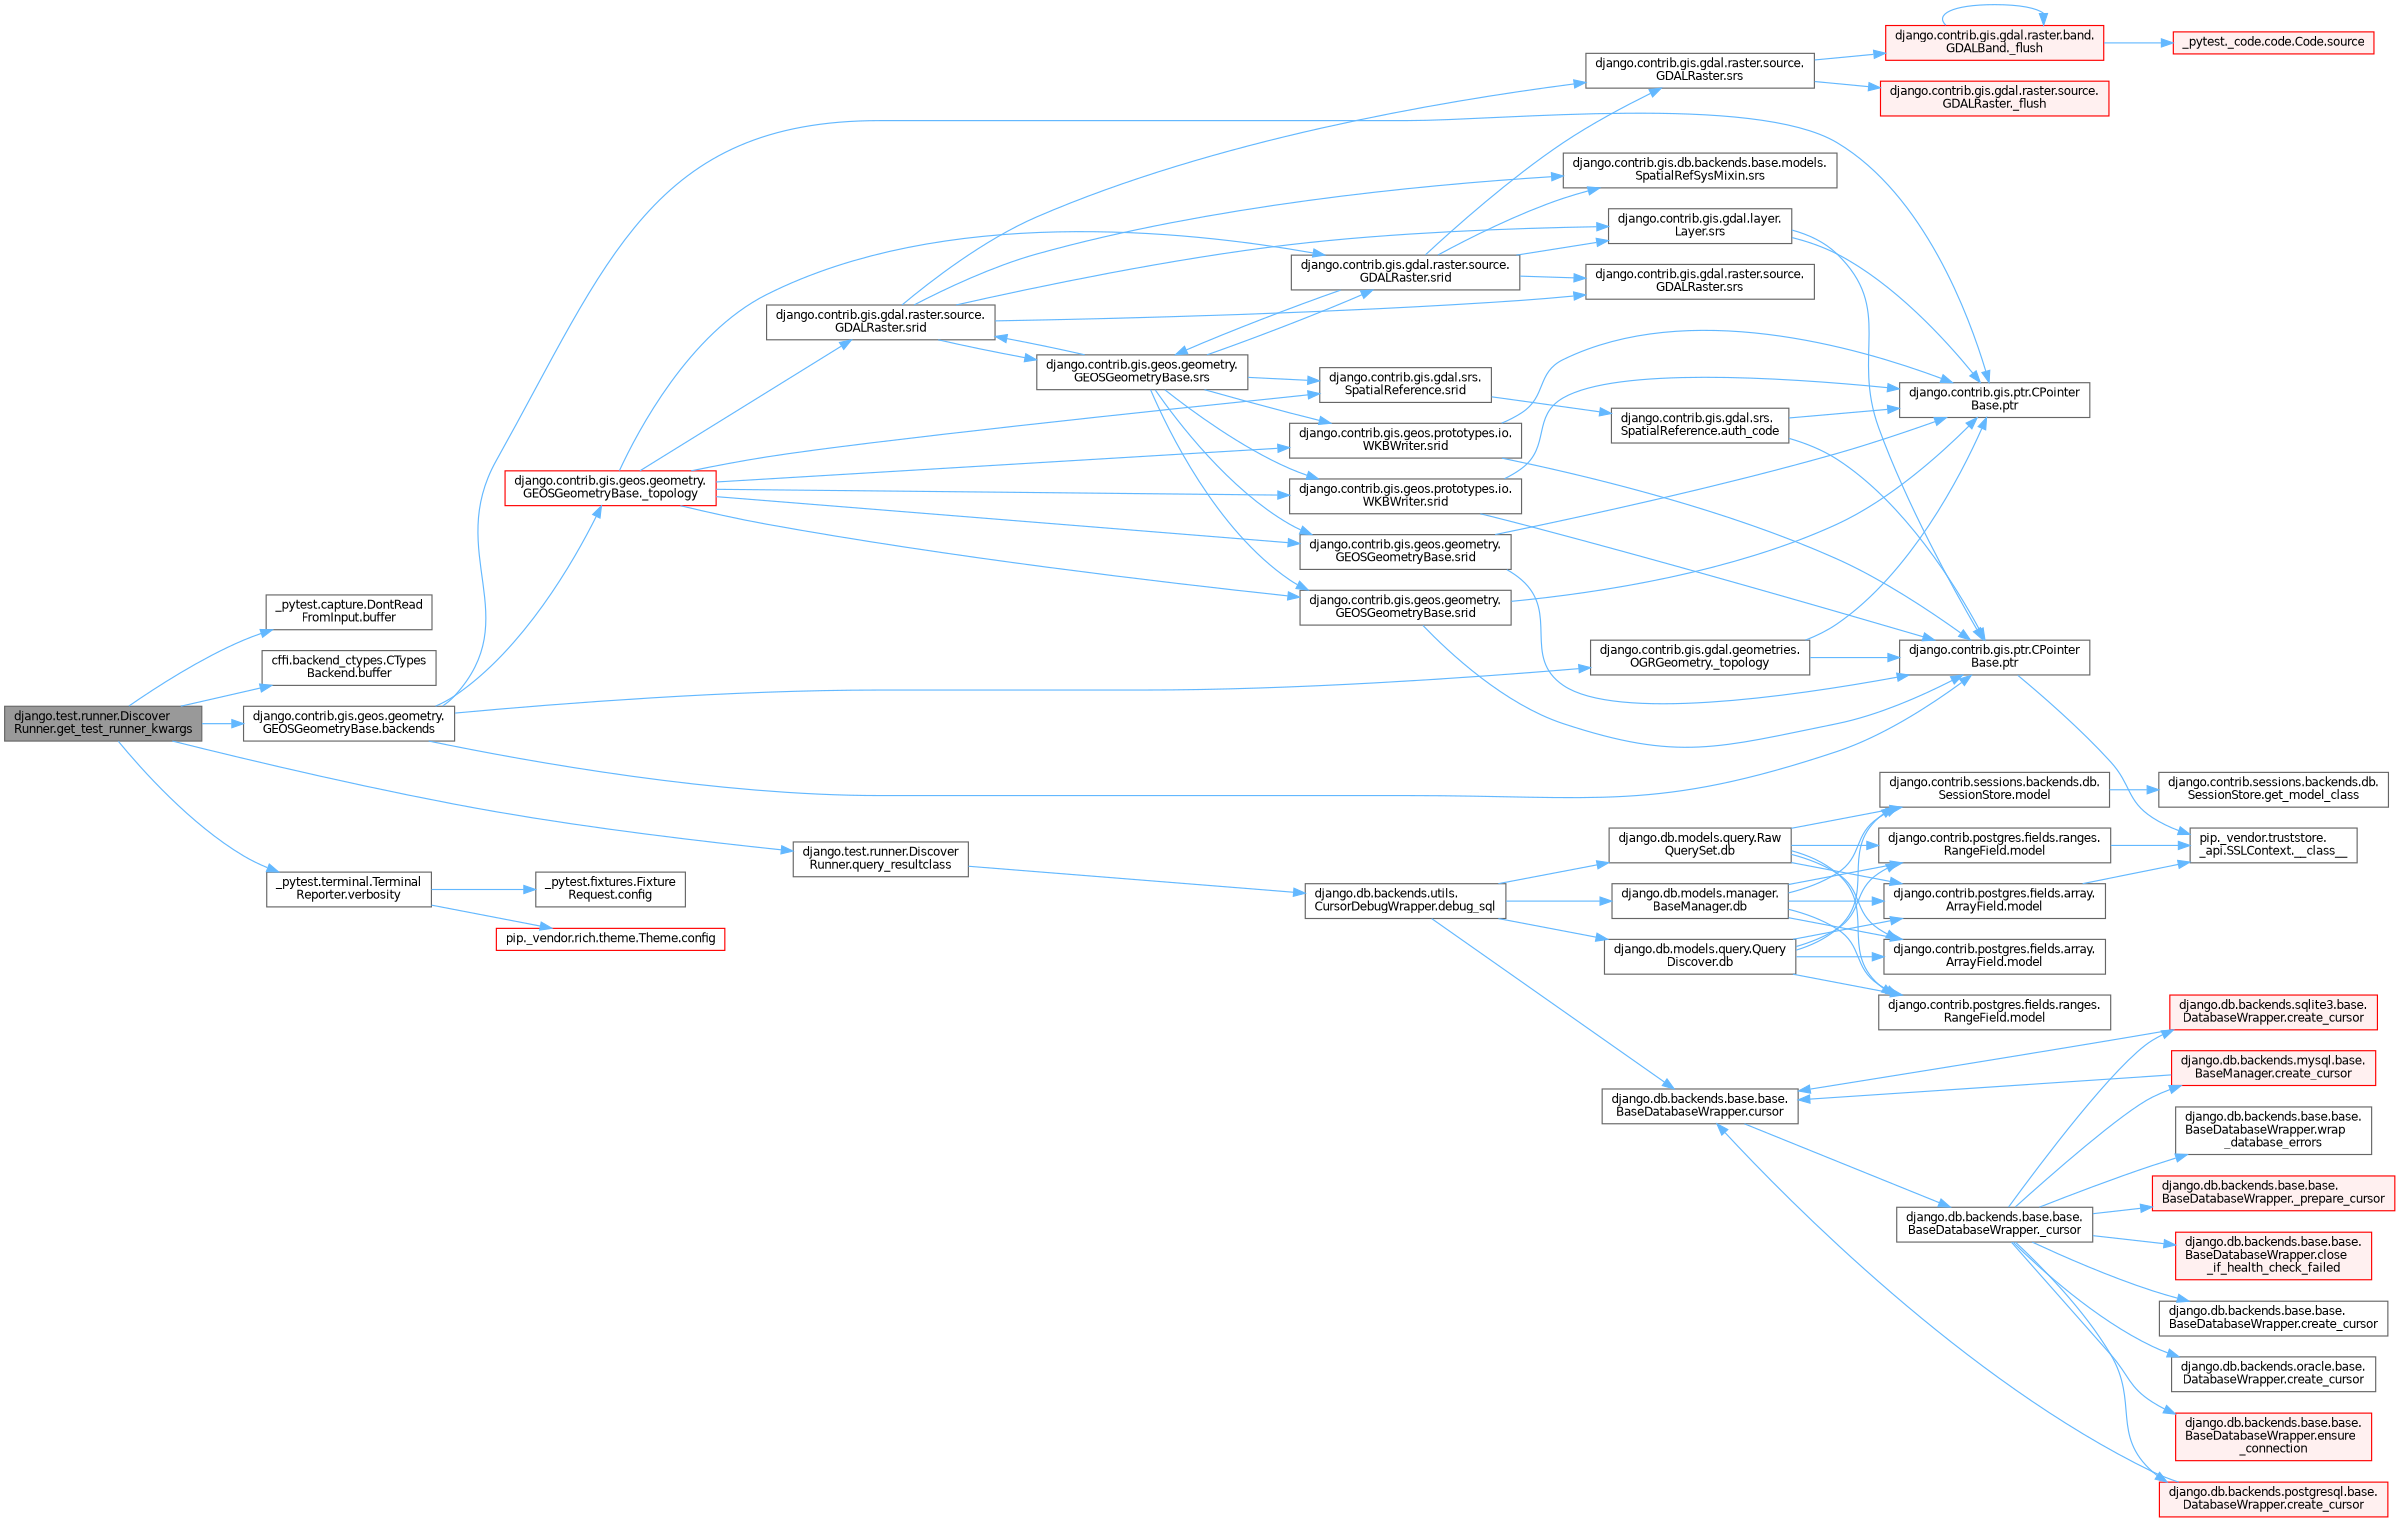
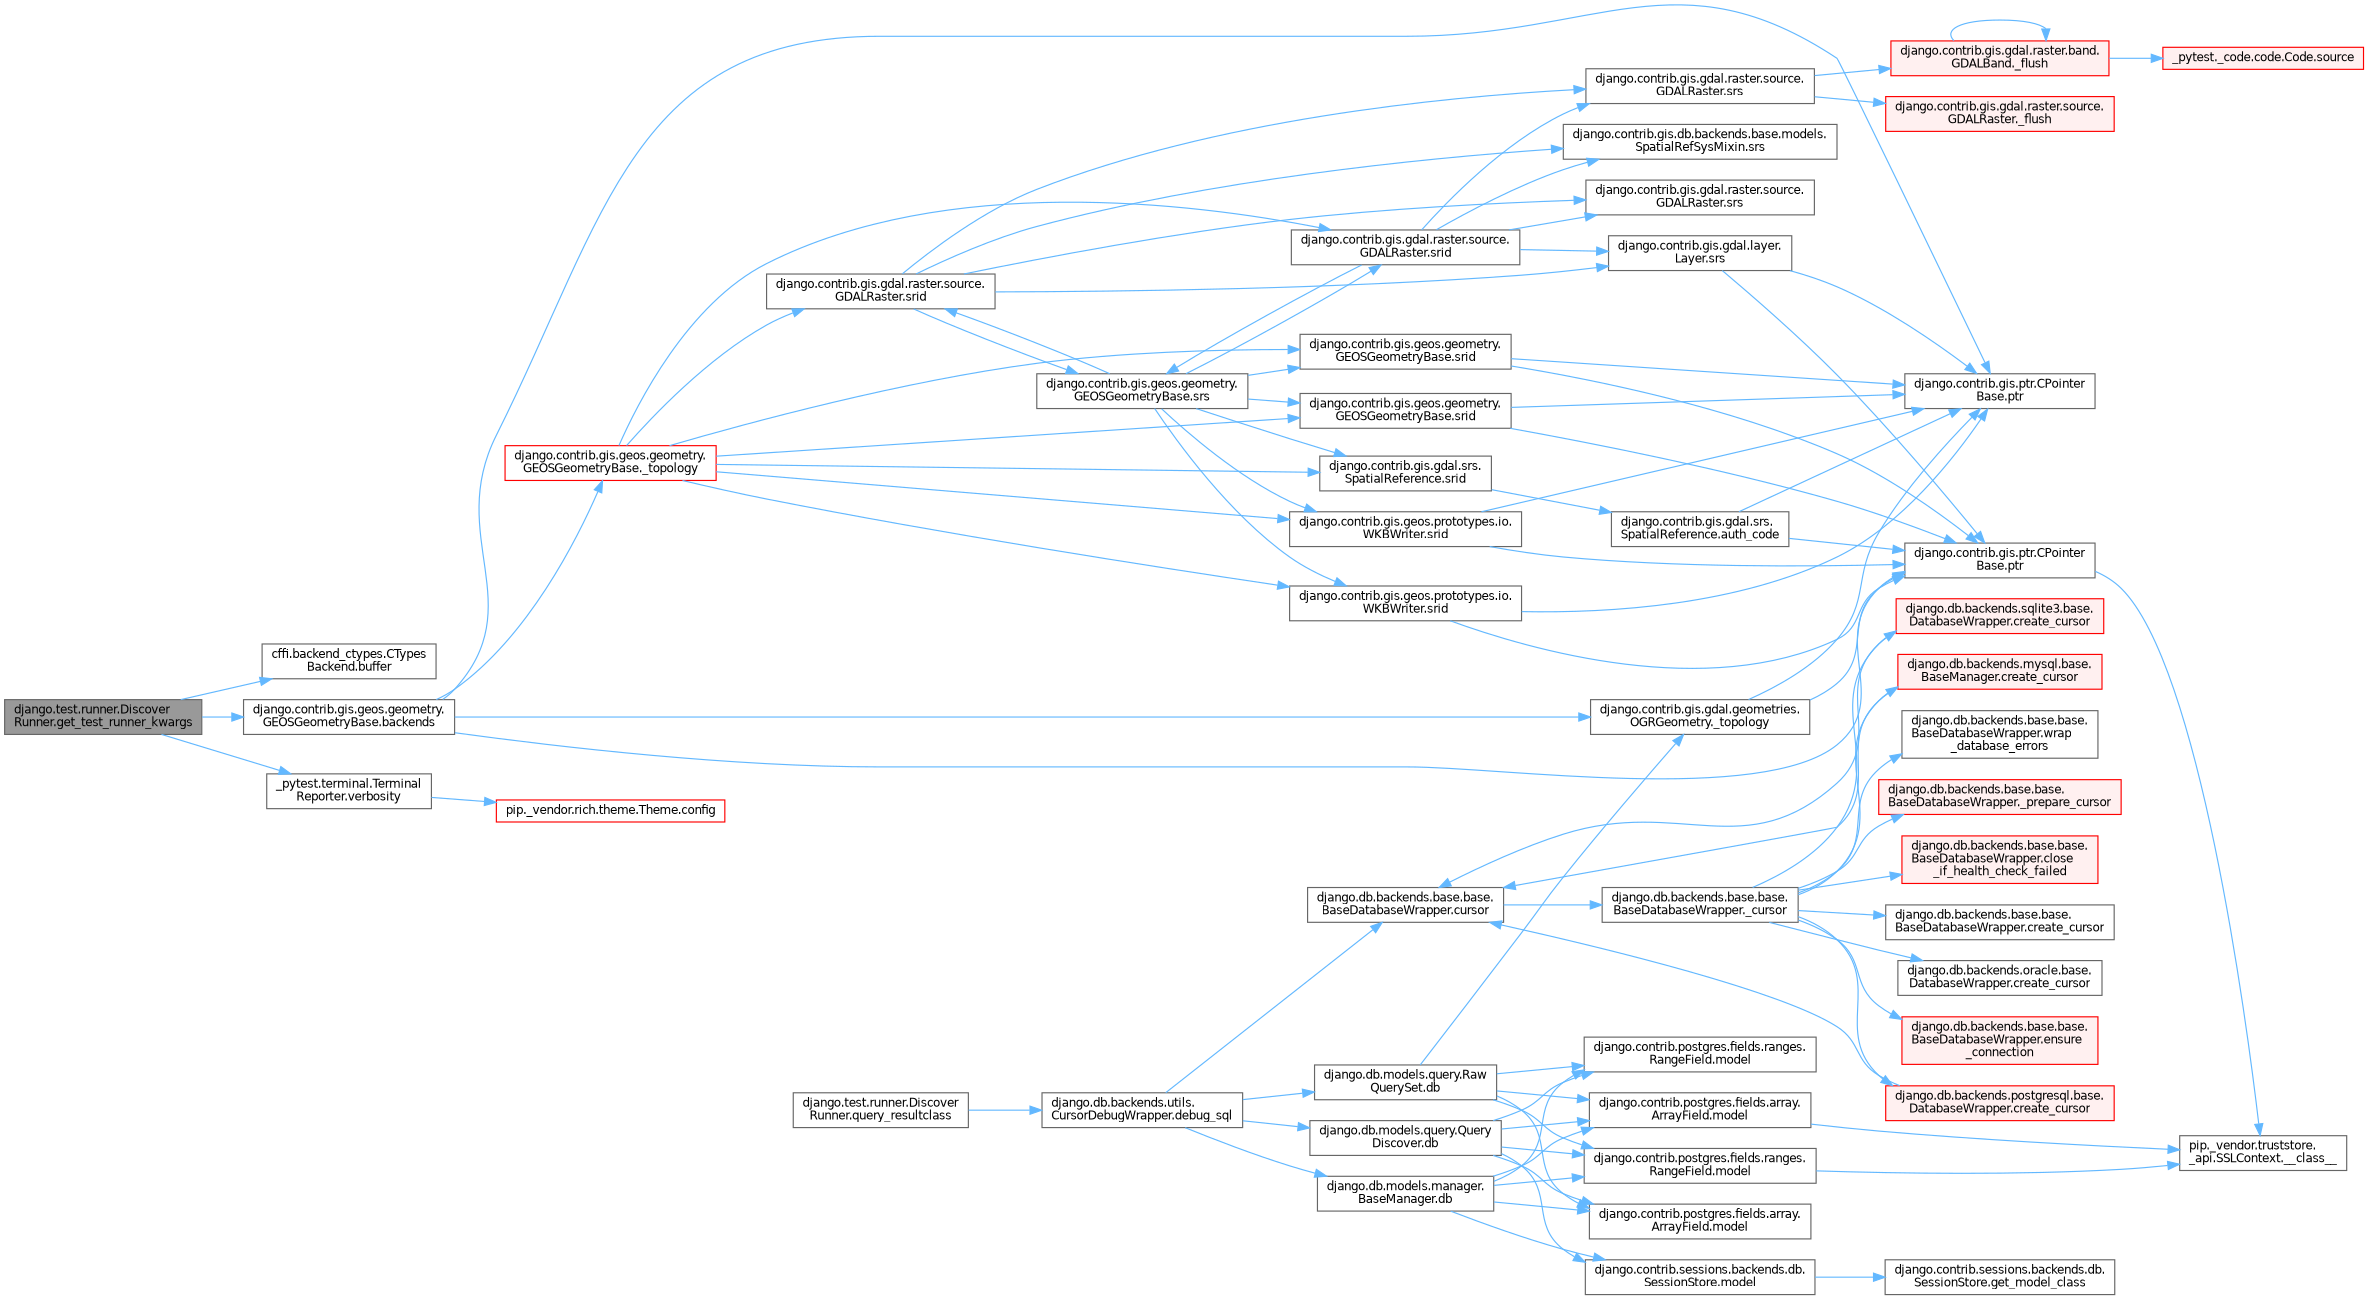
(349, 612) -> none
(475, 808) -> none
(1841, 819) -> (1551, 893)
(611, 890) -> none
